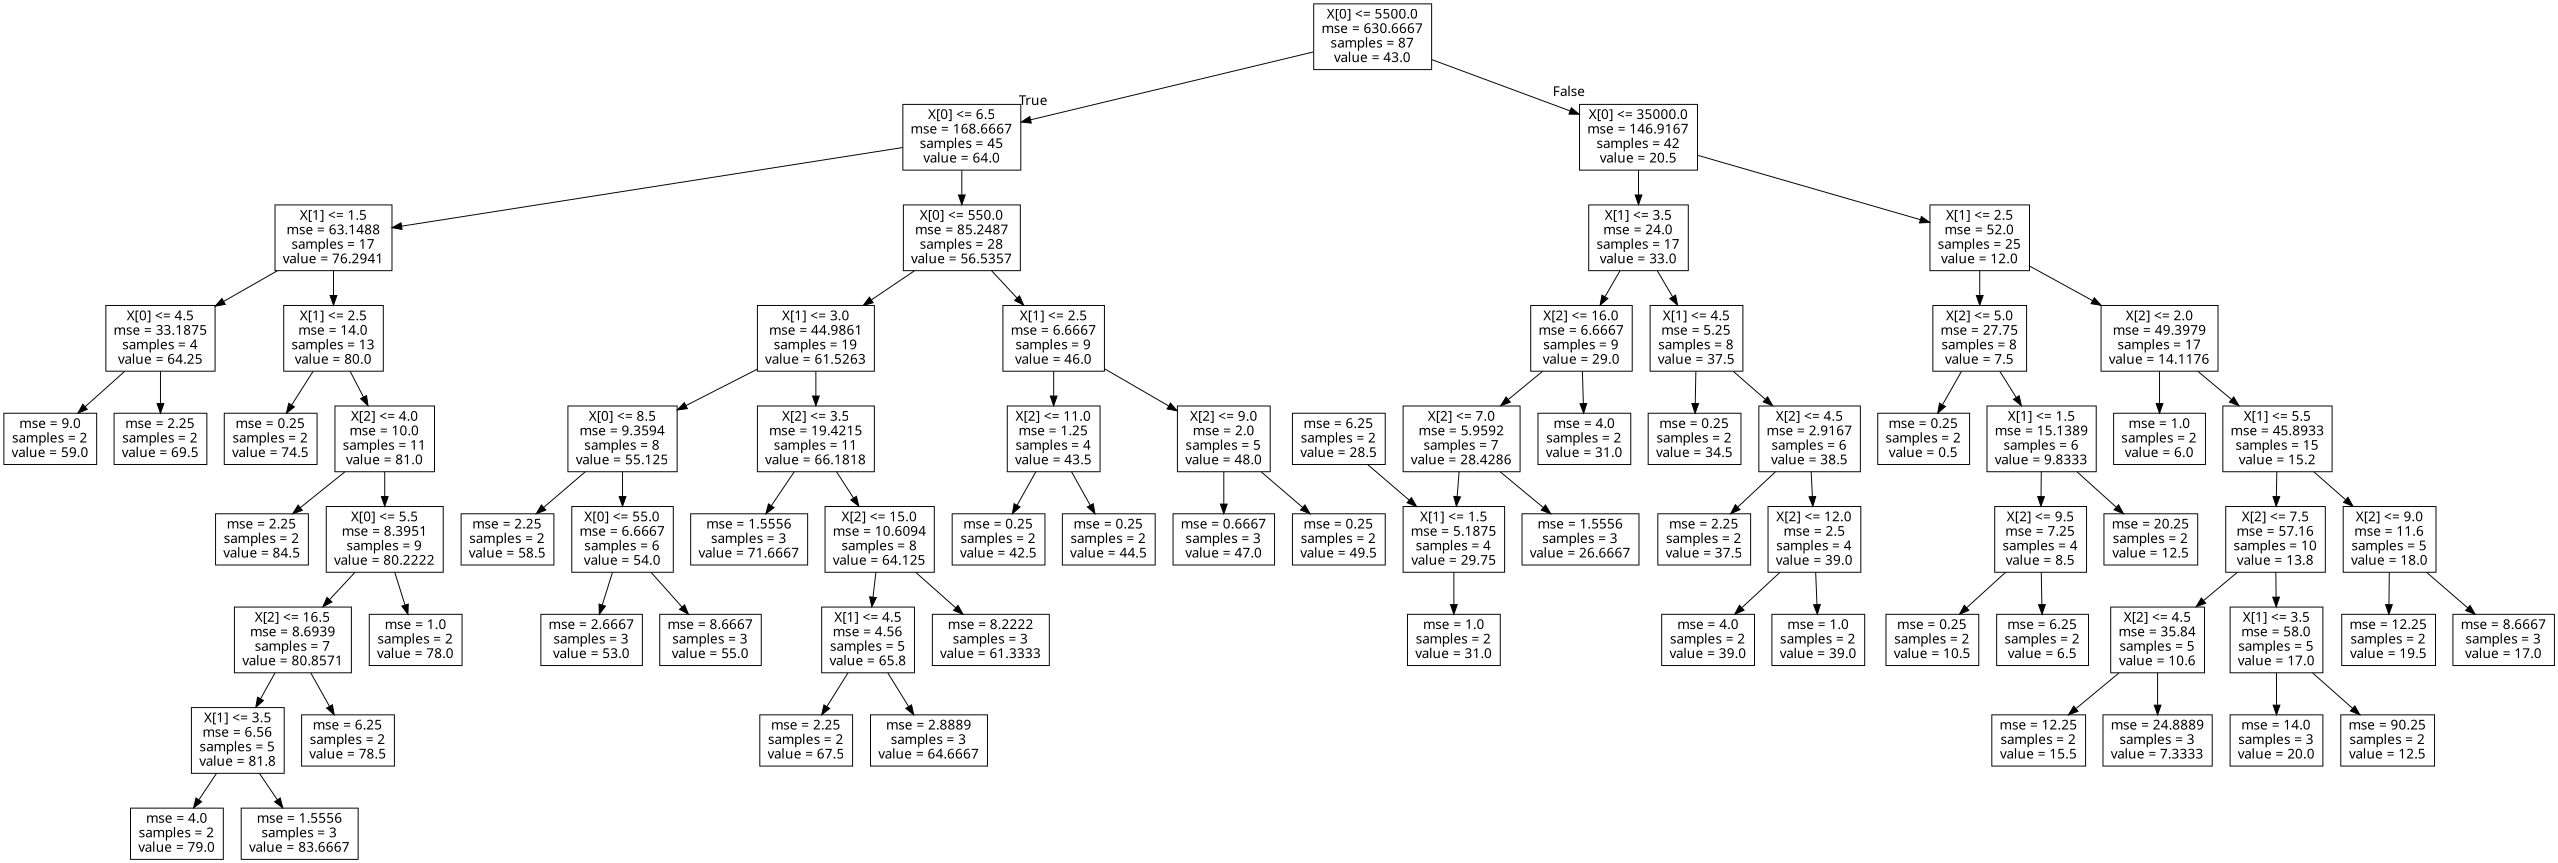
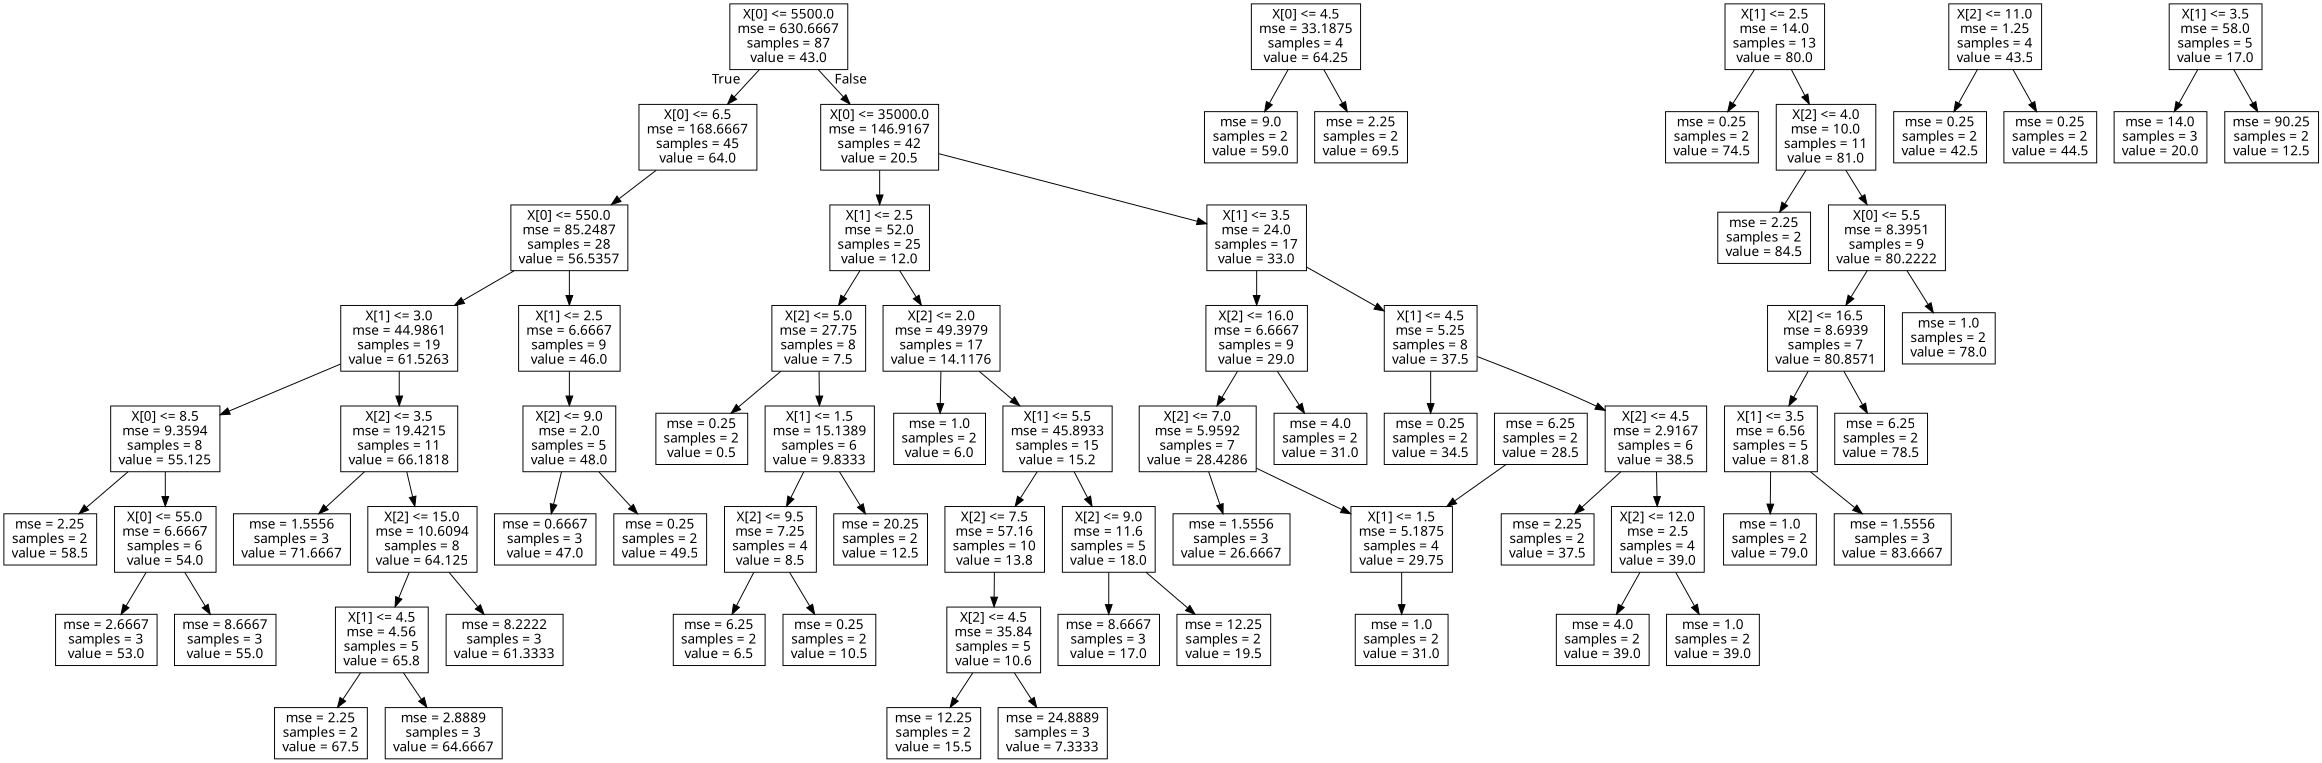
(333, 238) -> none
(1054, 384) -> none
(2276, 585) -> none
(177, 834) -> (1770, 539)
